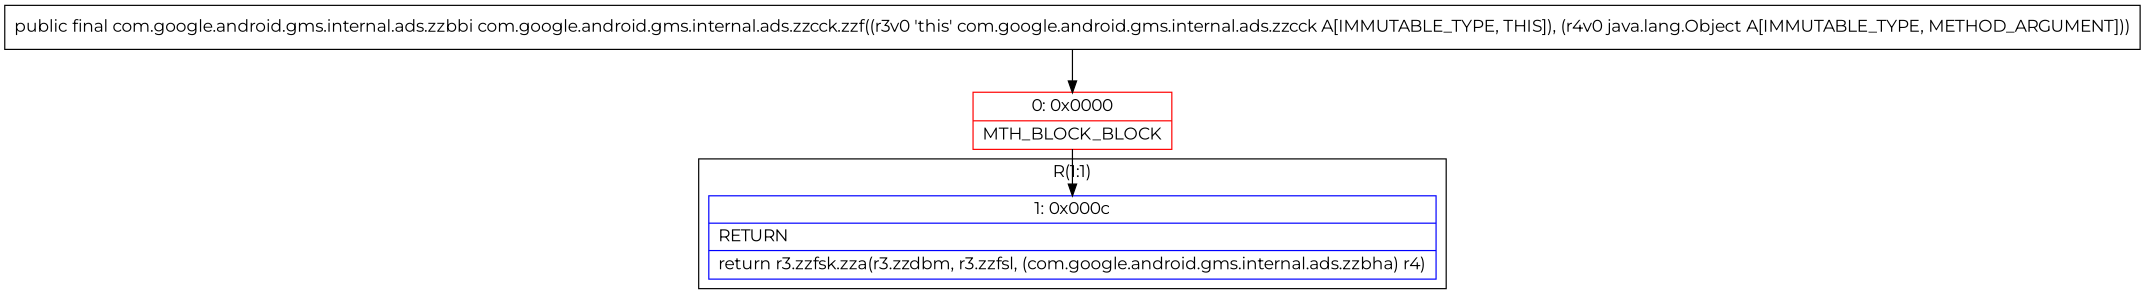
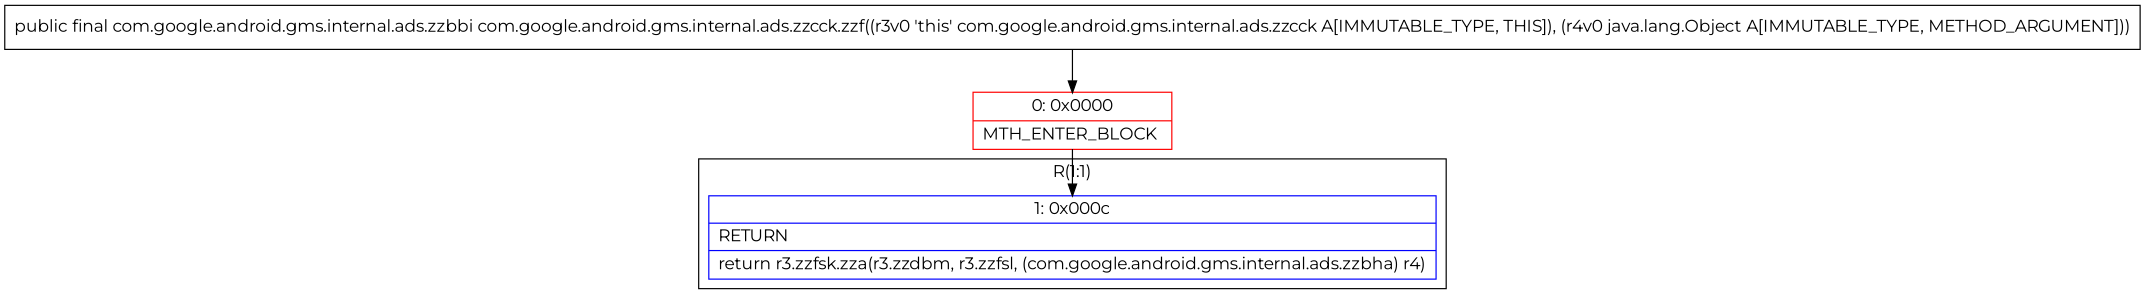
(1072, 135) -> (1070, 135)
